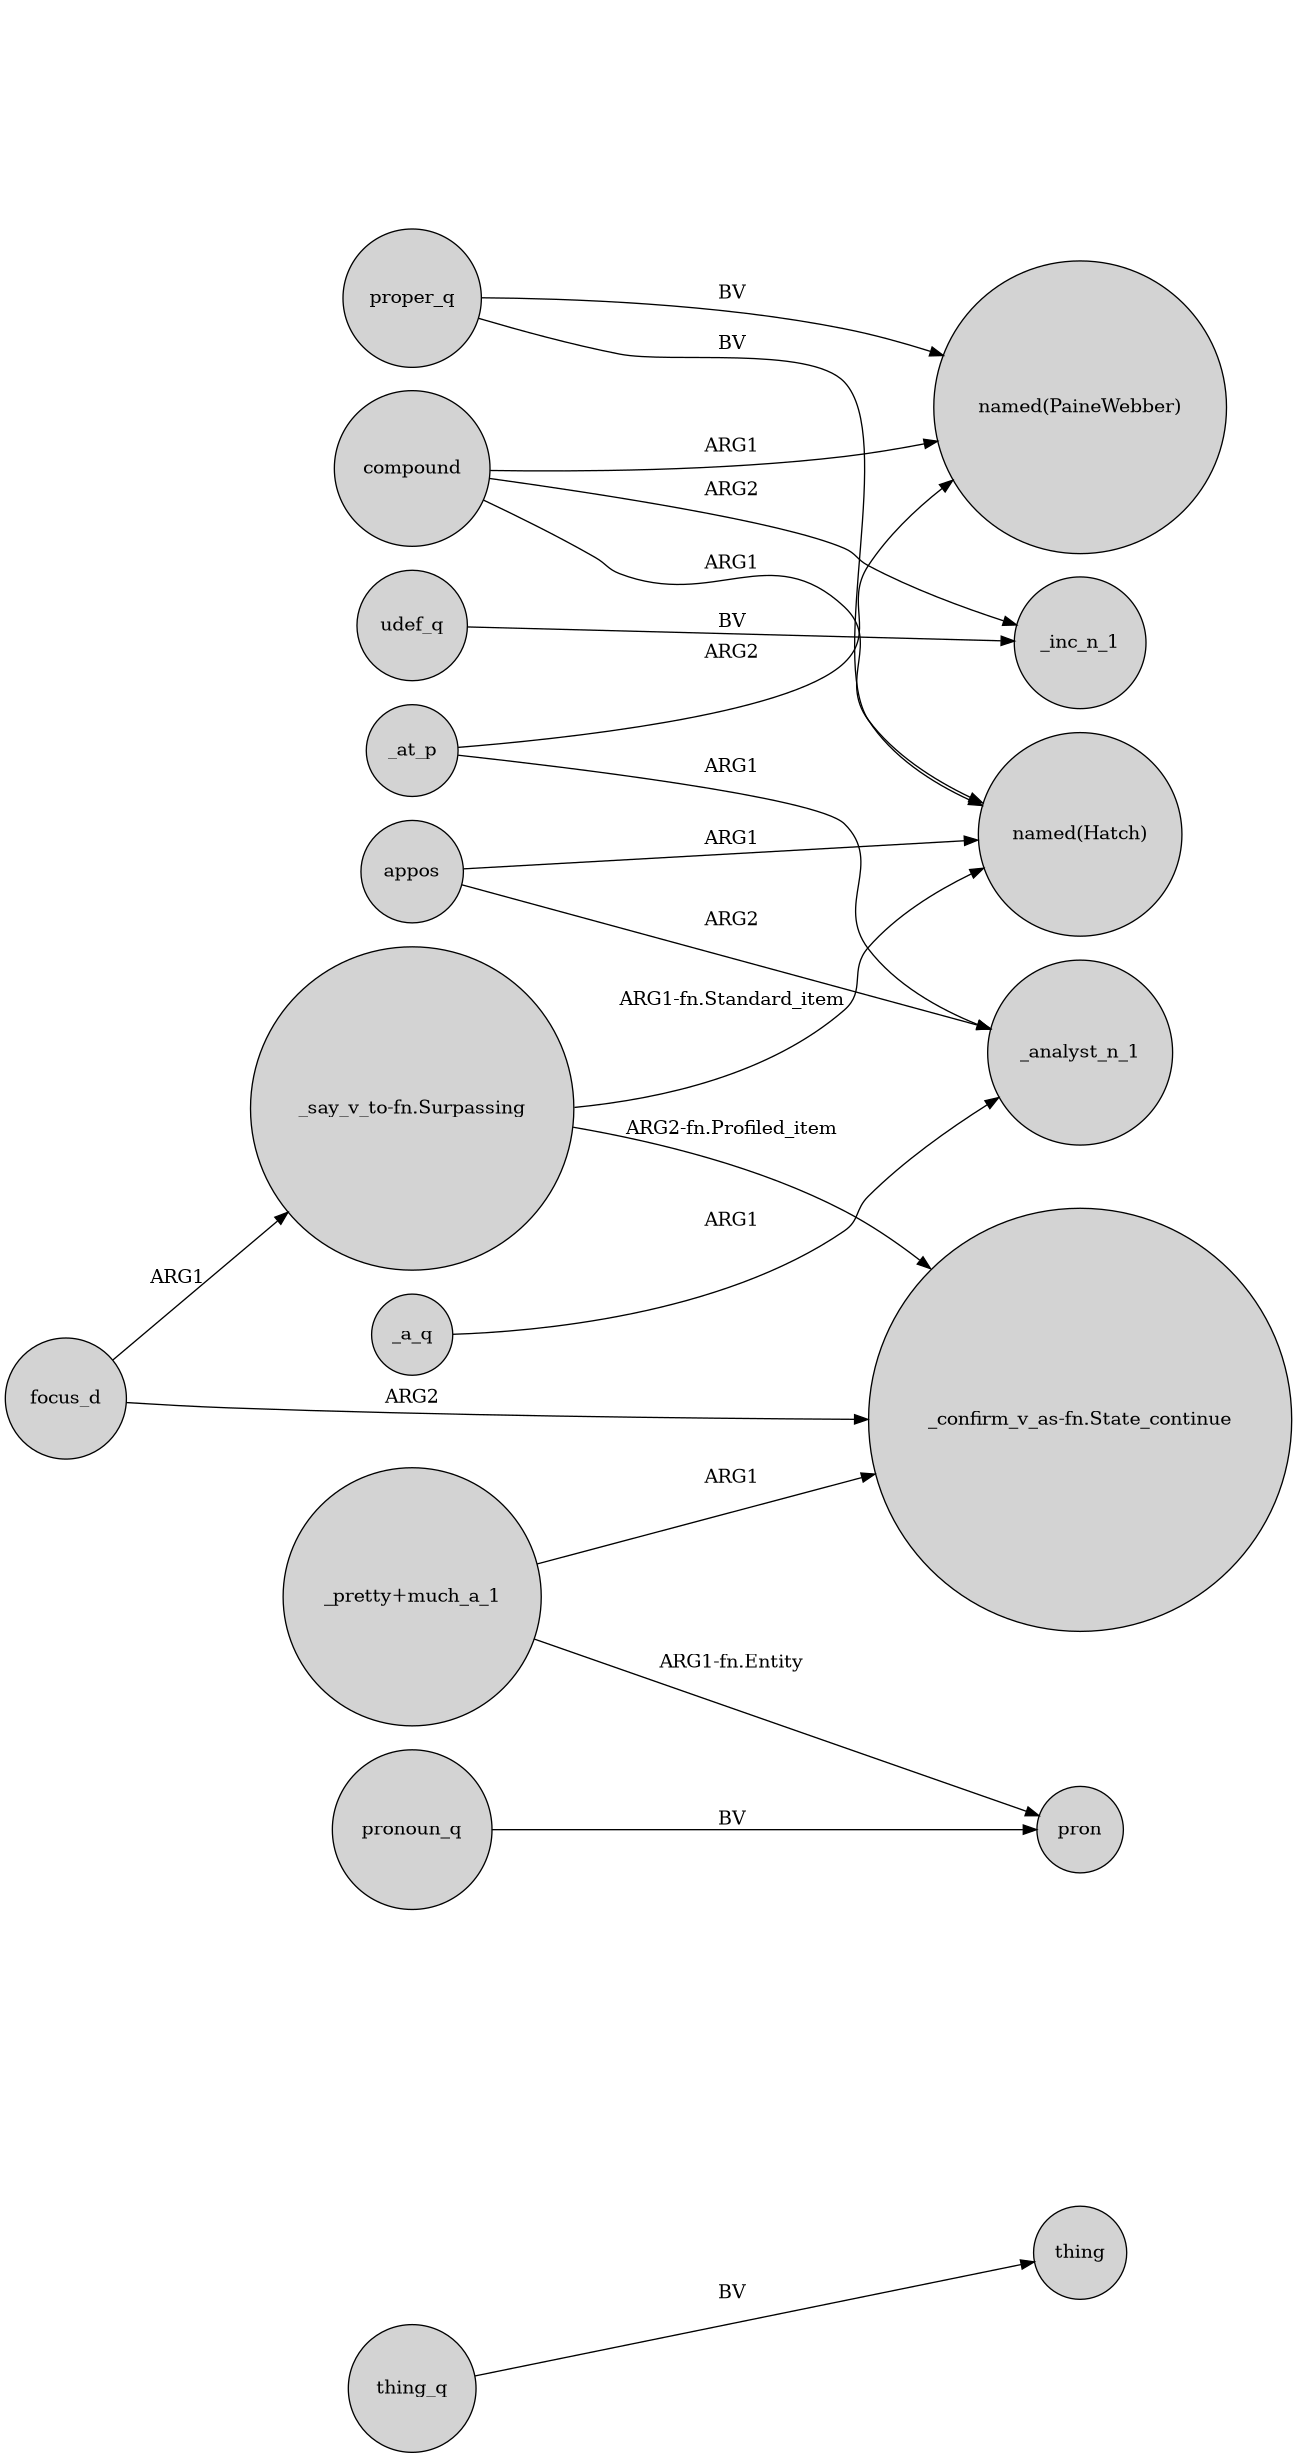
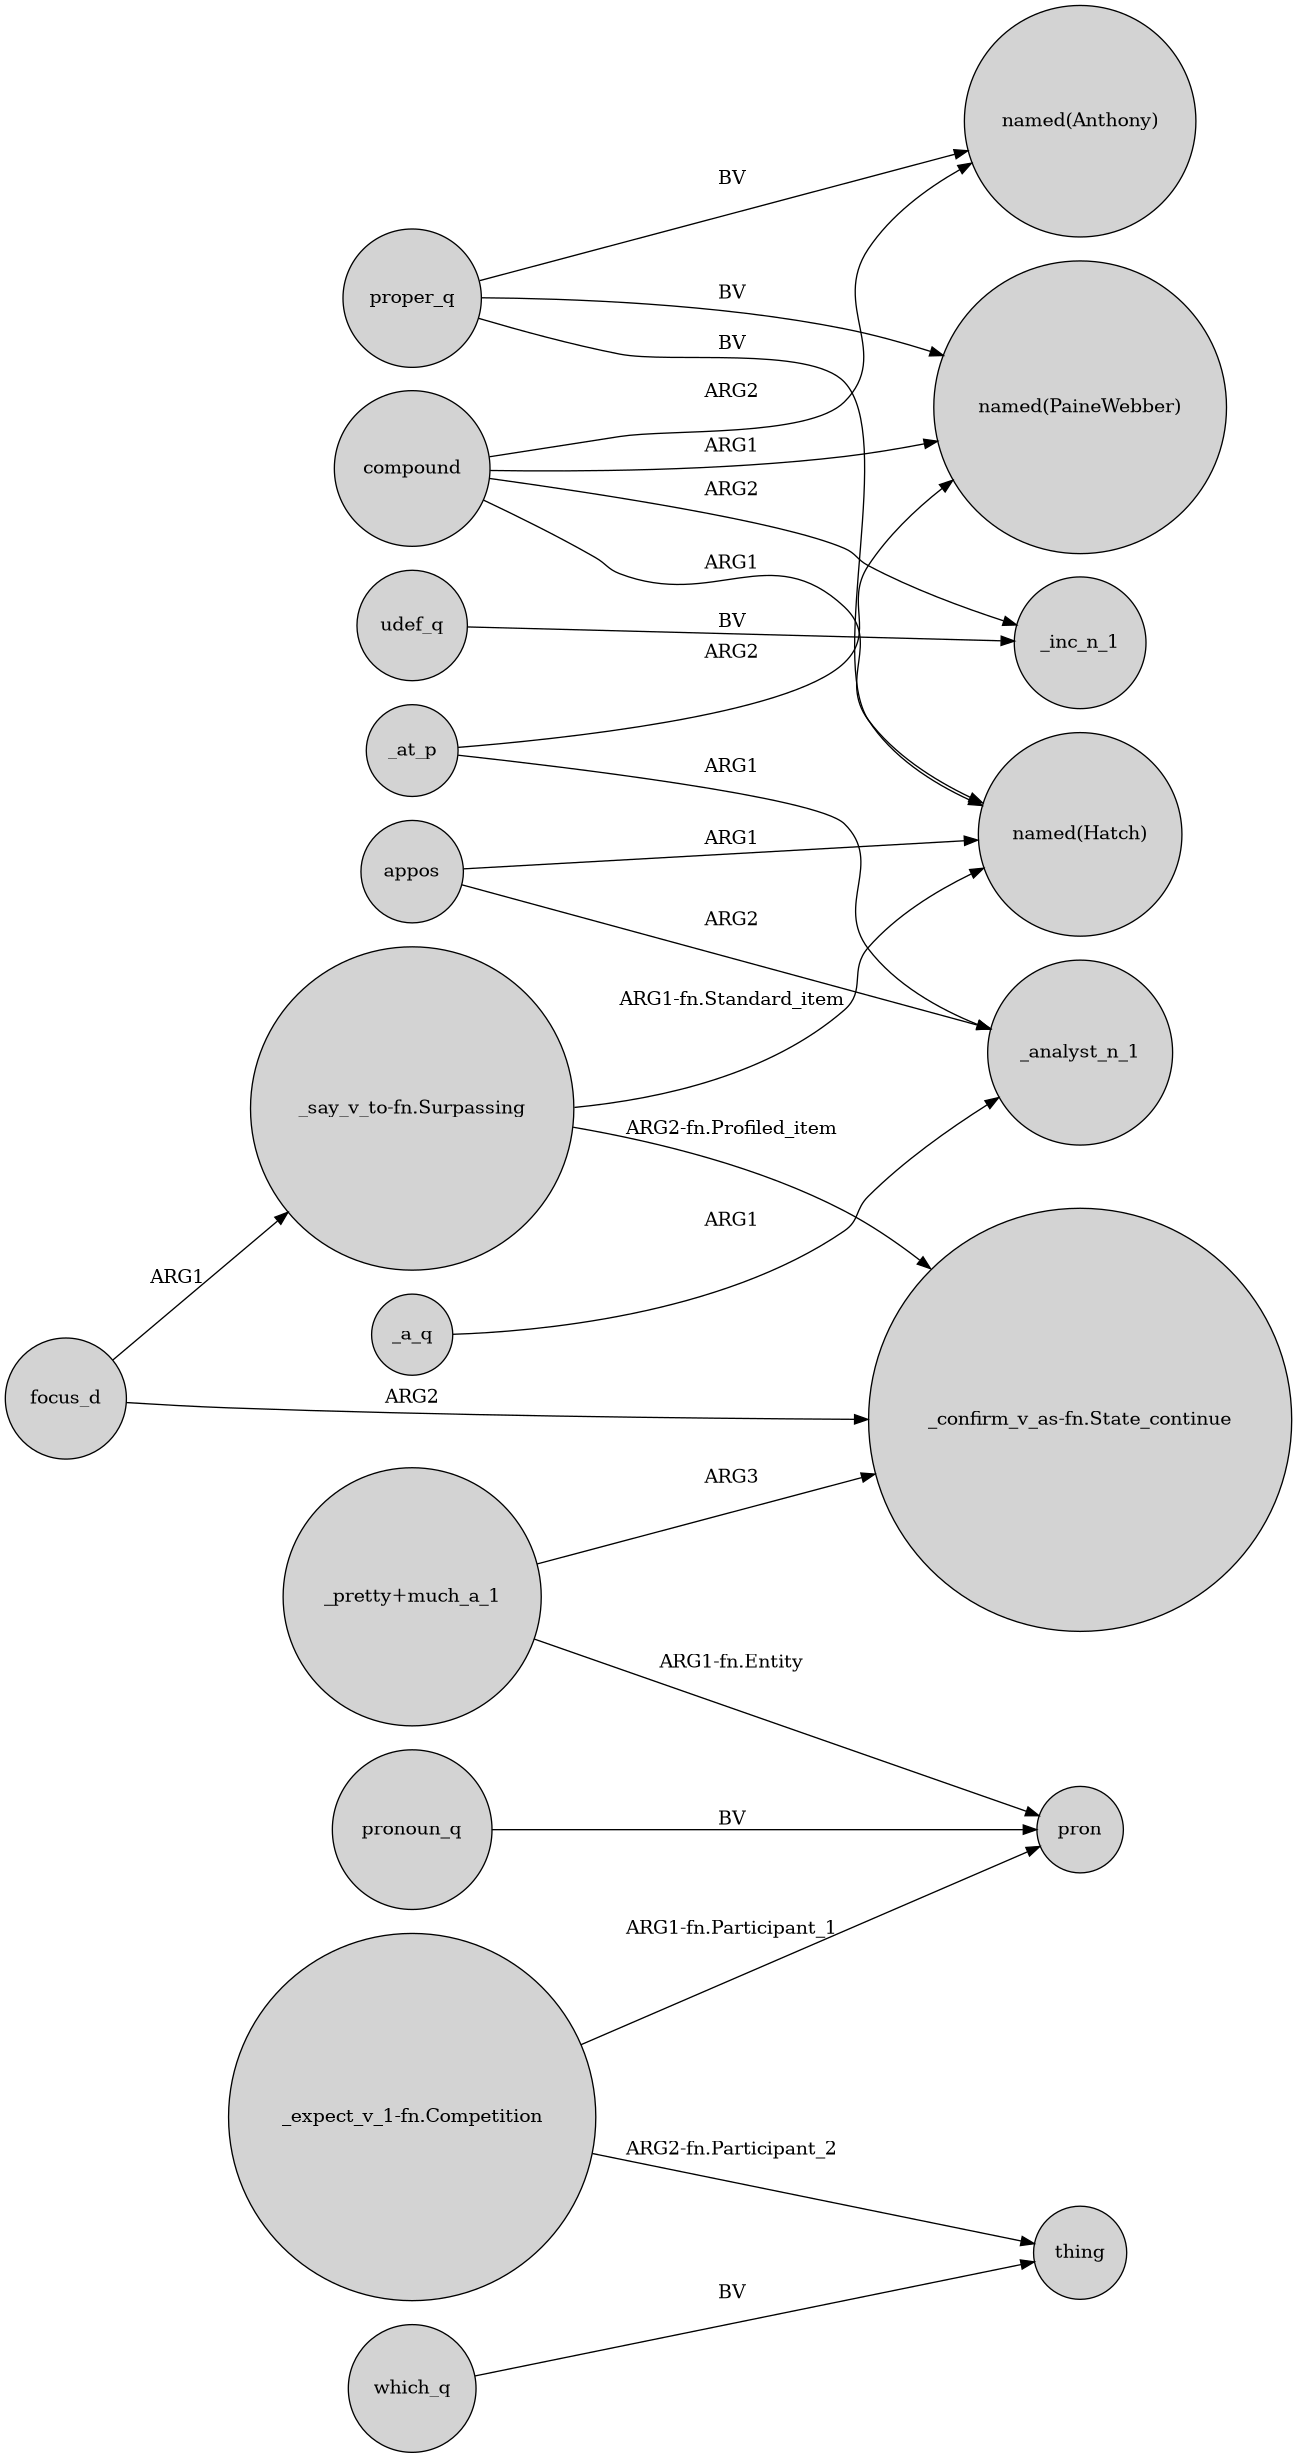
none -> (1080, 121)
(732, 1478) -> (732, 1478)
none -> (412, 2117)
(412, 2388) -> (412, 2388)
